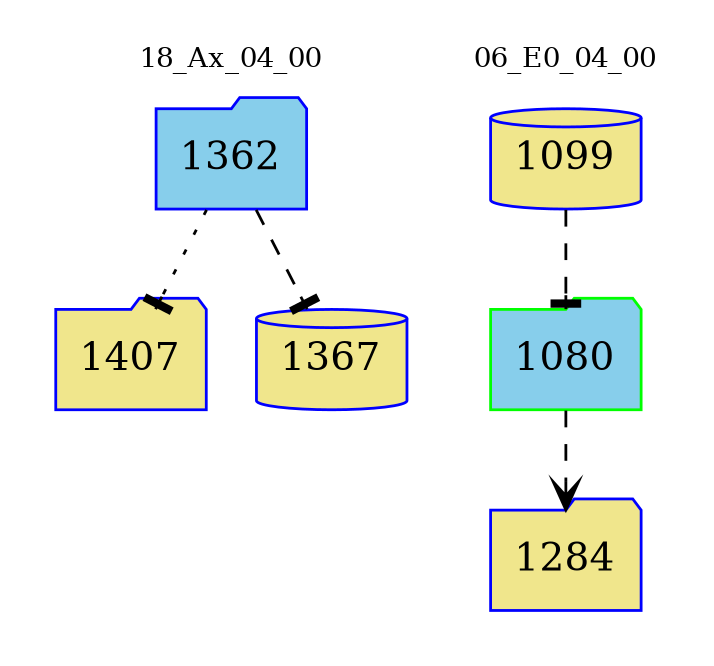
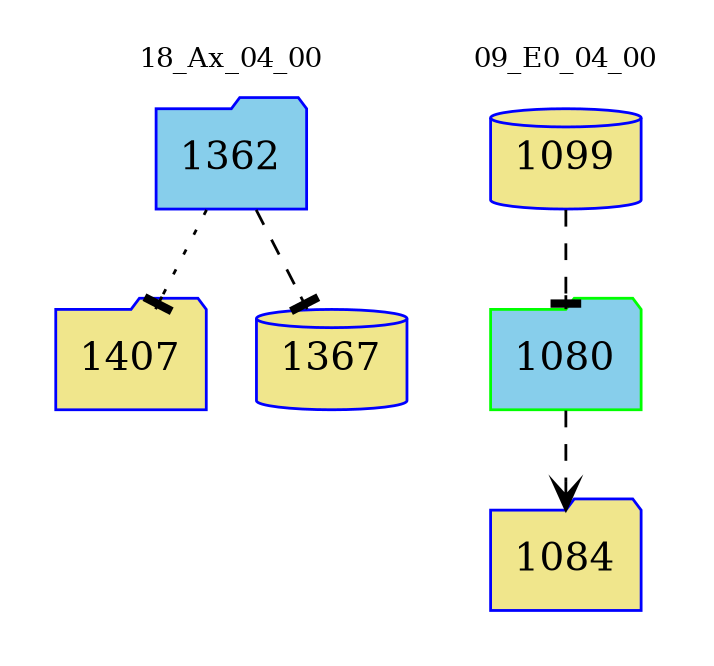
(566, 60) -> (566, 60)
(566, 560) -> (566, 560)
